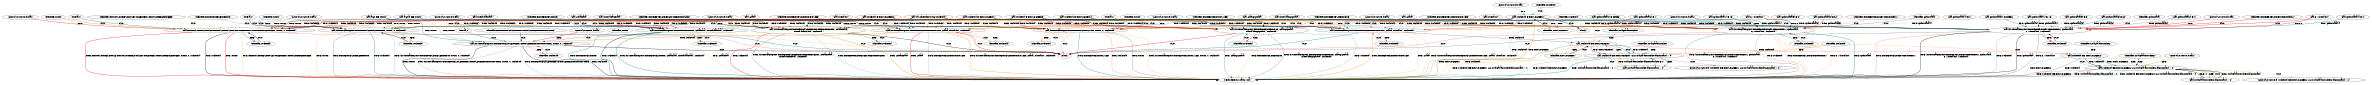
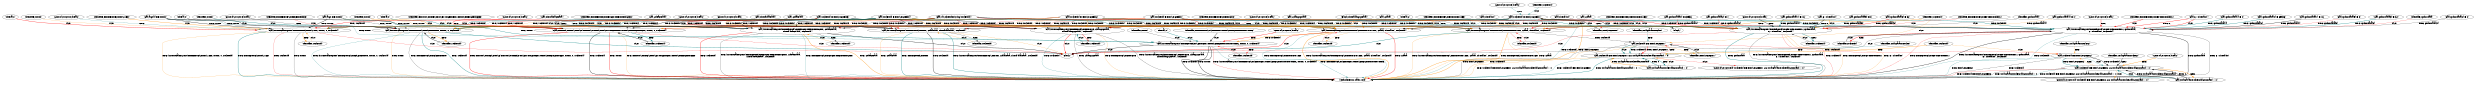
(213, 17) -> (287, 17)
(543, 17) -> none
none -> (658, 17)
(1287, 17) -> (1354, 17)
none -> (1405, 17)
